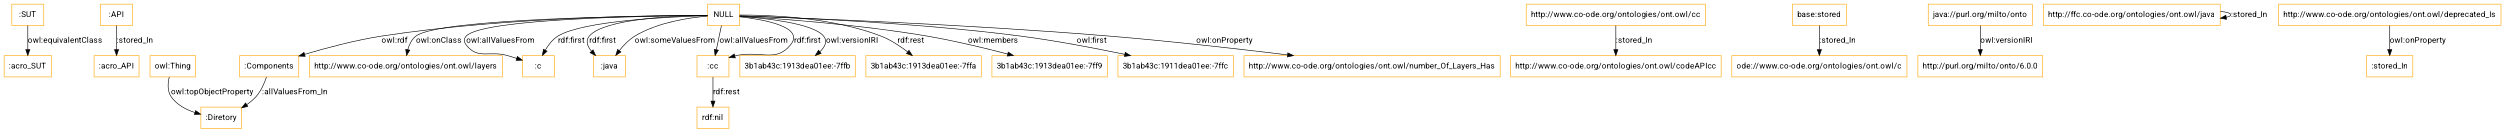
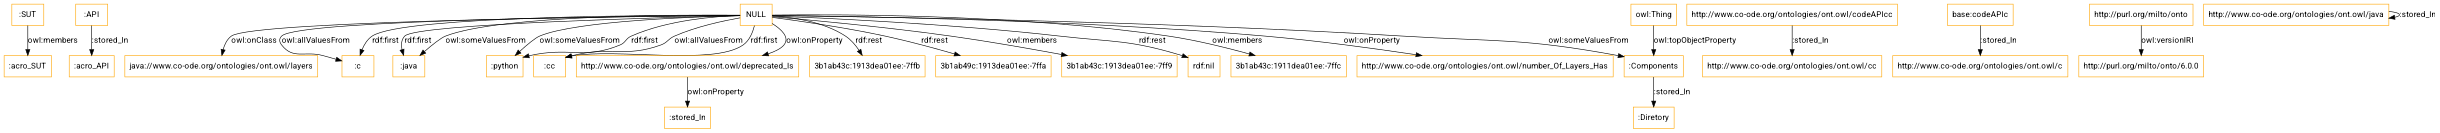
(1819, 15) -> (1980, 15)
(1980, 15) -> (2141, 15)
(2132, 15) -> (2296, 15)
(1616, 38) -> (1792, 38)
(65, 41) -> (53, 41)
(395, 41) -> (1589, 41)
none -> (786, 41)
(852, 41) -> (869, 41)
(1092, 41) -> (1237, 41)
(406, 66) -> (221, 66)
none -> (505, 66)
(924, 66) -> (993, 66)
(1819, 66) -> (1980, 66)
(713, 89) -> (978, 28)
(295, 92) -> (1672, 92)
(174, 100) -> (1654, 38)
